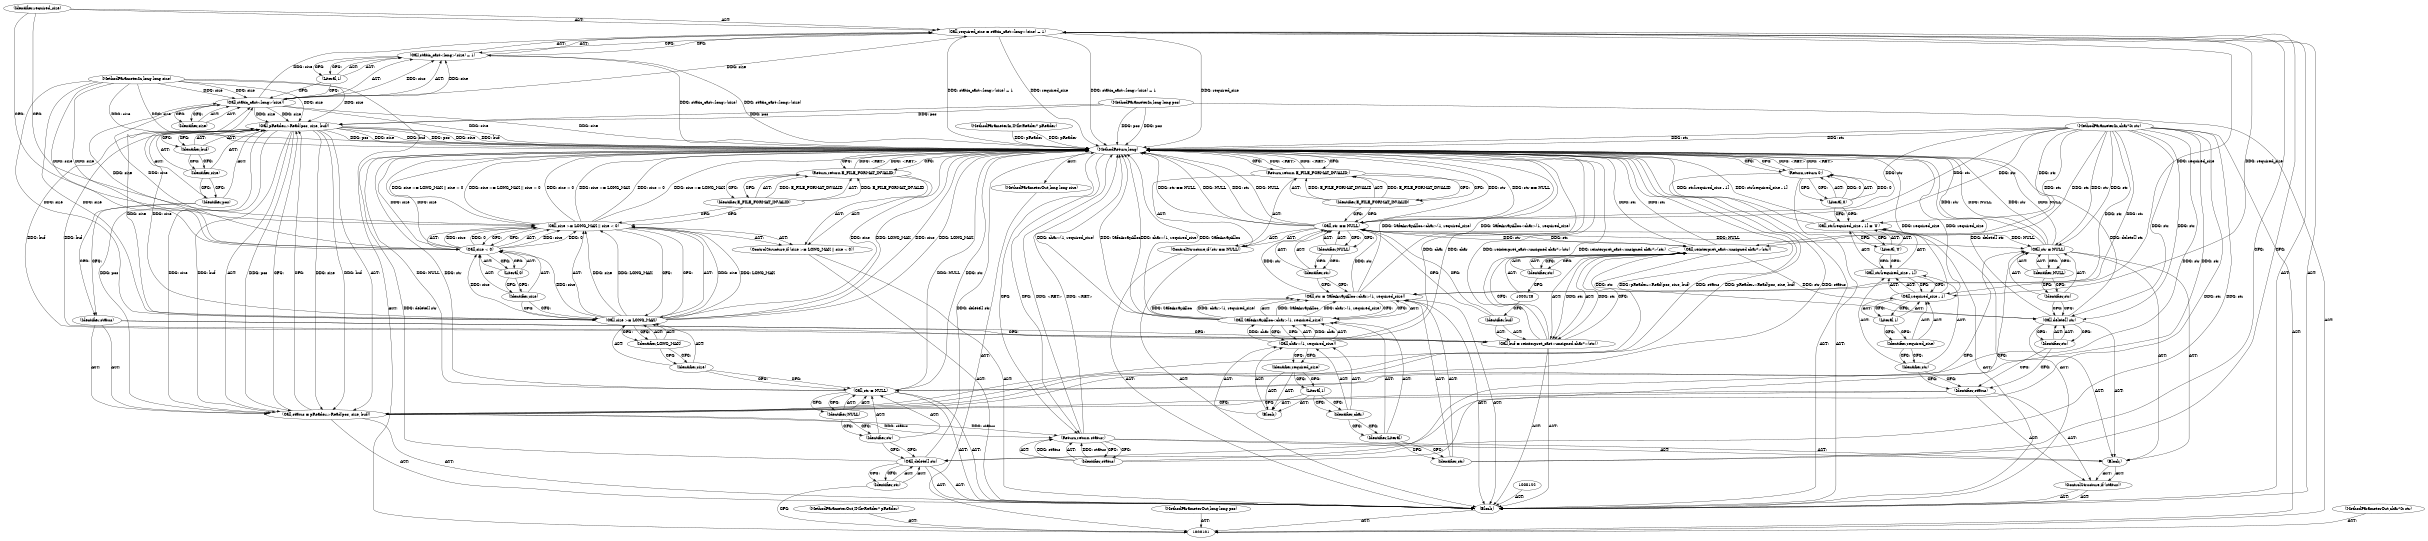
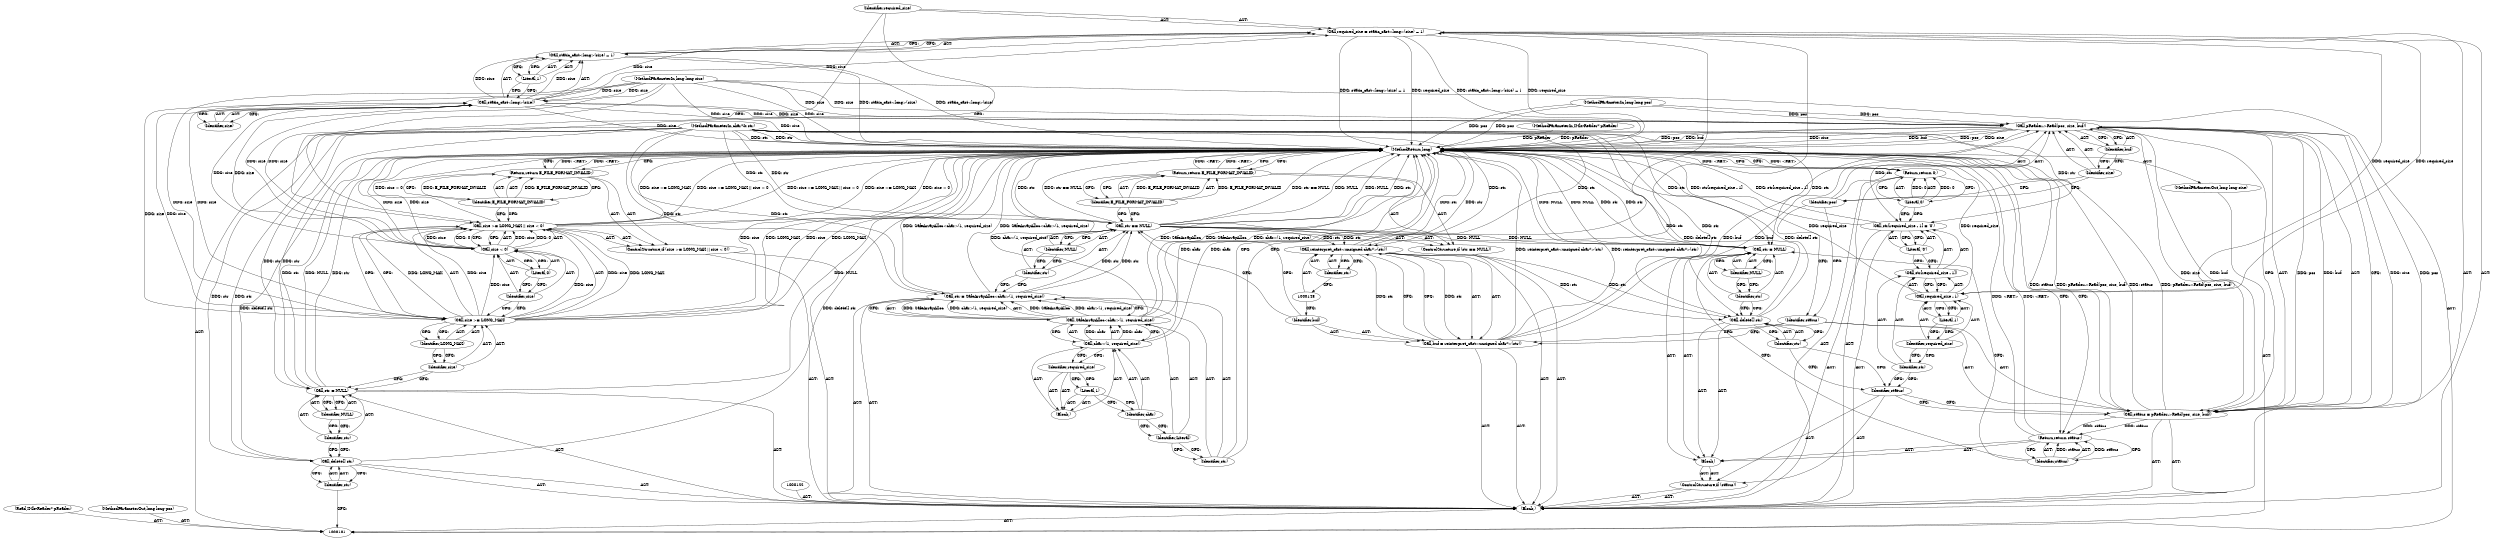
(2325, 336) -> none
(854, 509) -> (43, 509)
(2378, 509) -> none
